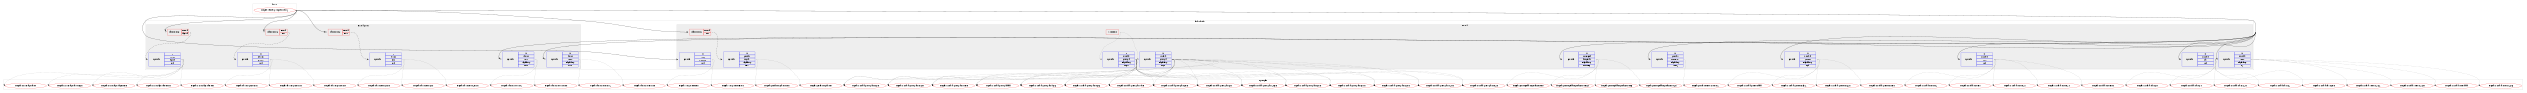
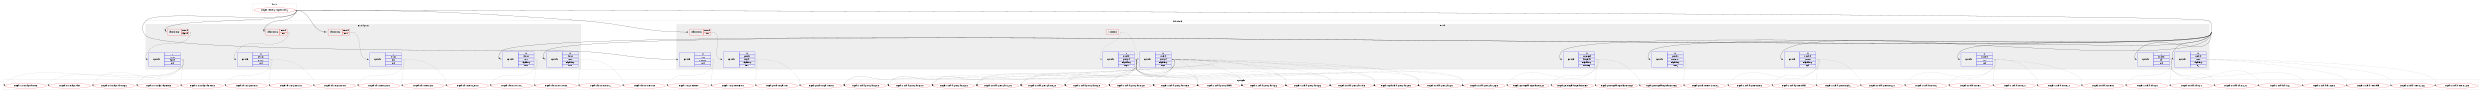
(1175, 86) -> (1396, 86)
(2368, 86) -> none
